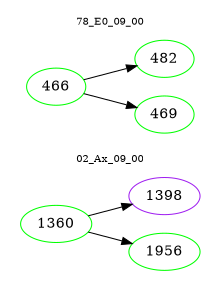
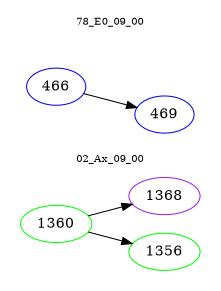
(164, 59) -> none
(56, 87) -> (56, 87)
(164, 115) -> (164, 115)
(164, 196) -> (164, 196)
(164, 252) -> (164, 252)
